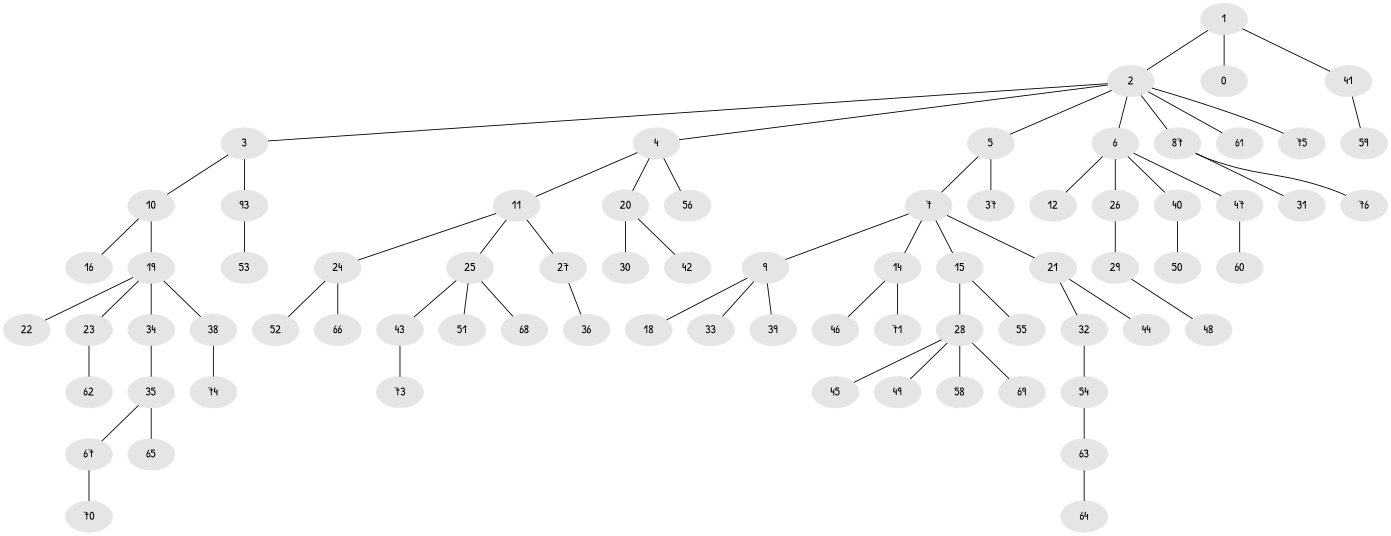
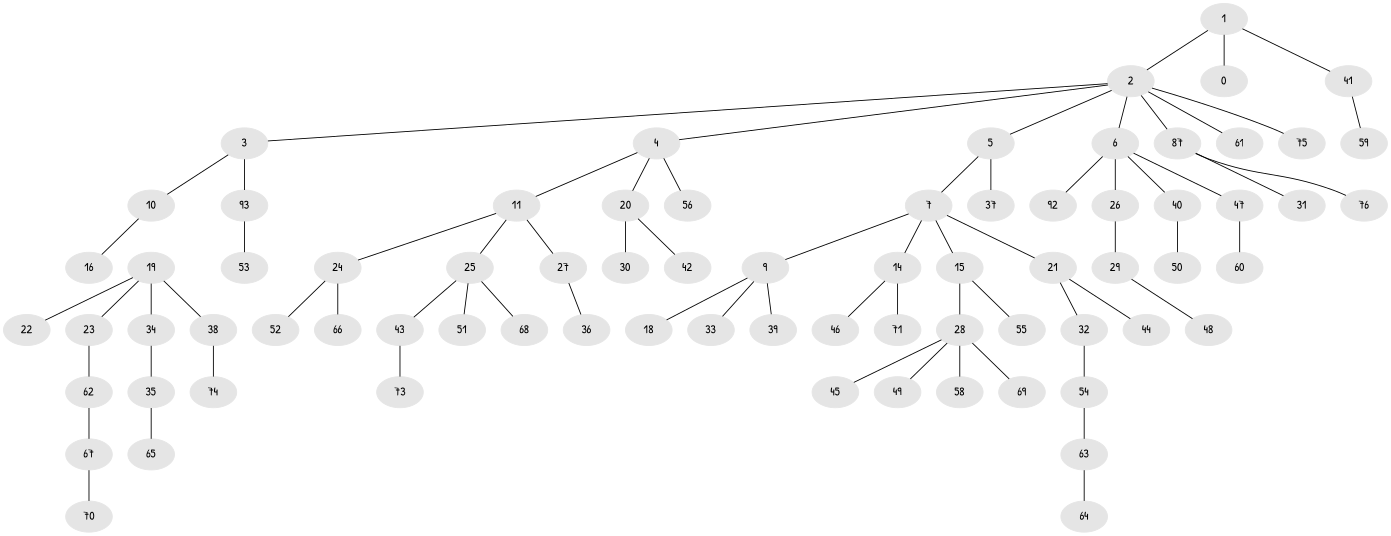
(1053, 206) -> (1053, 206)
(151, 237) -> none
(120, 423) -> (89, 423)
